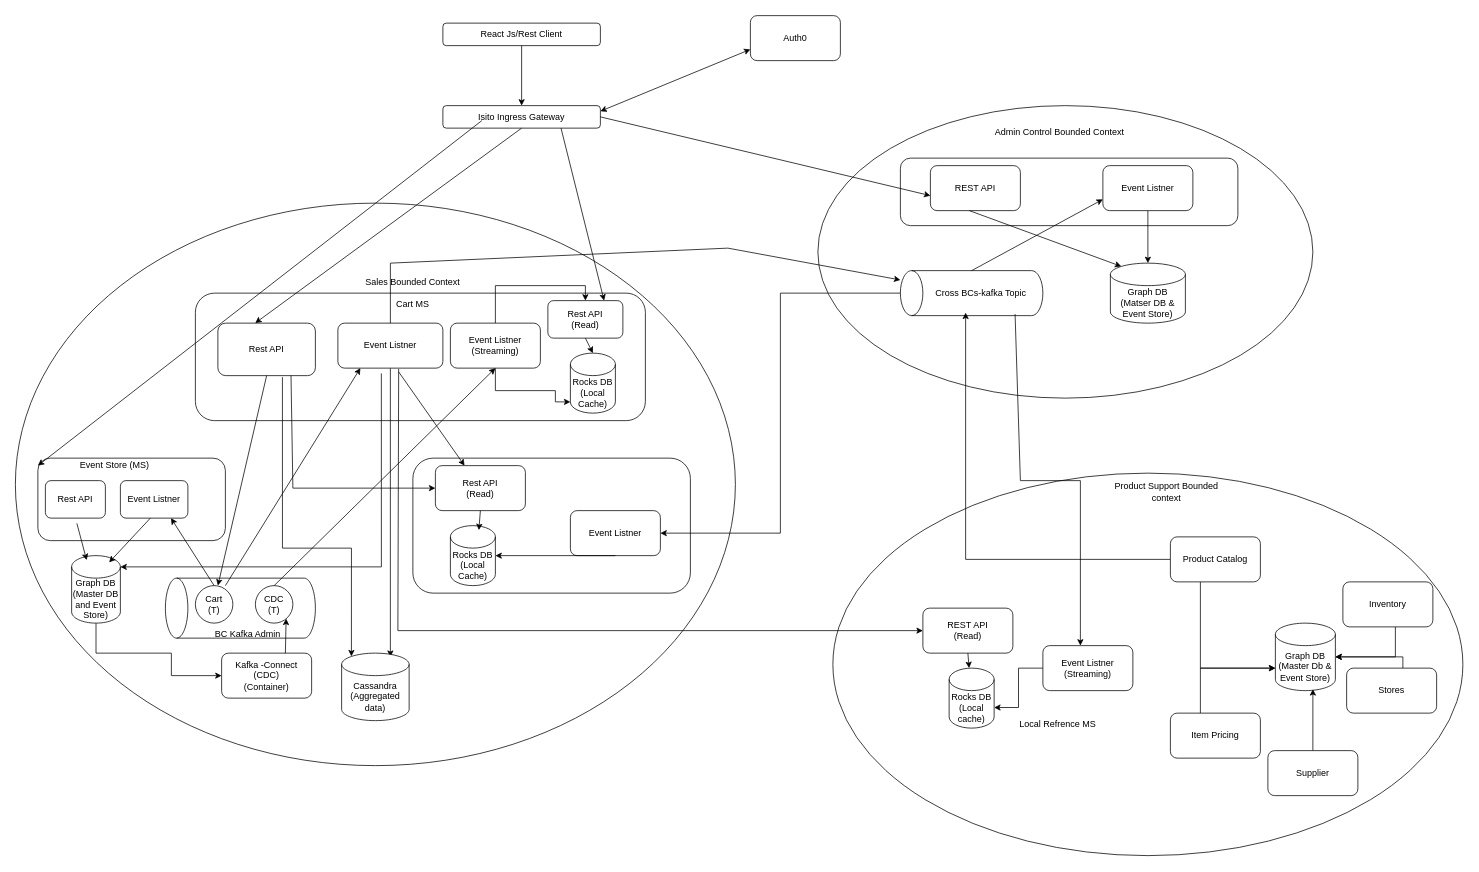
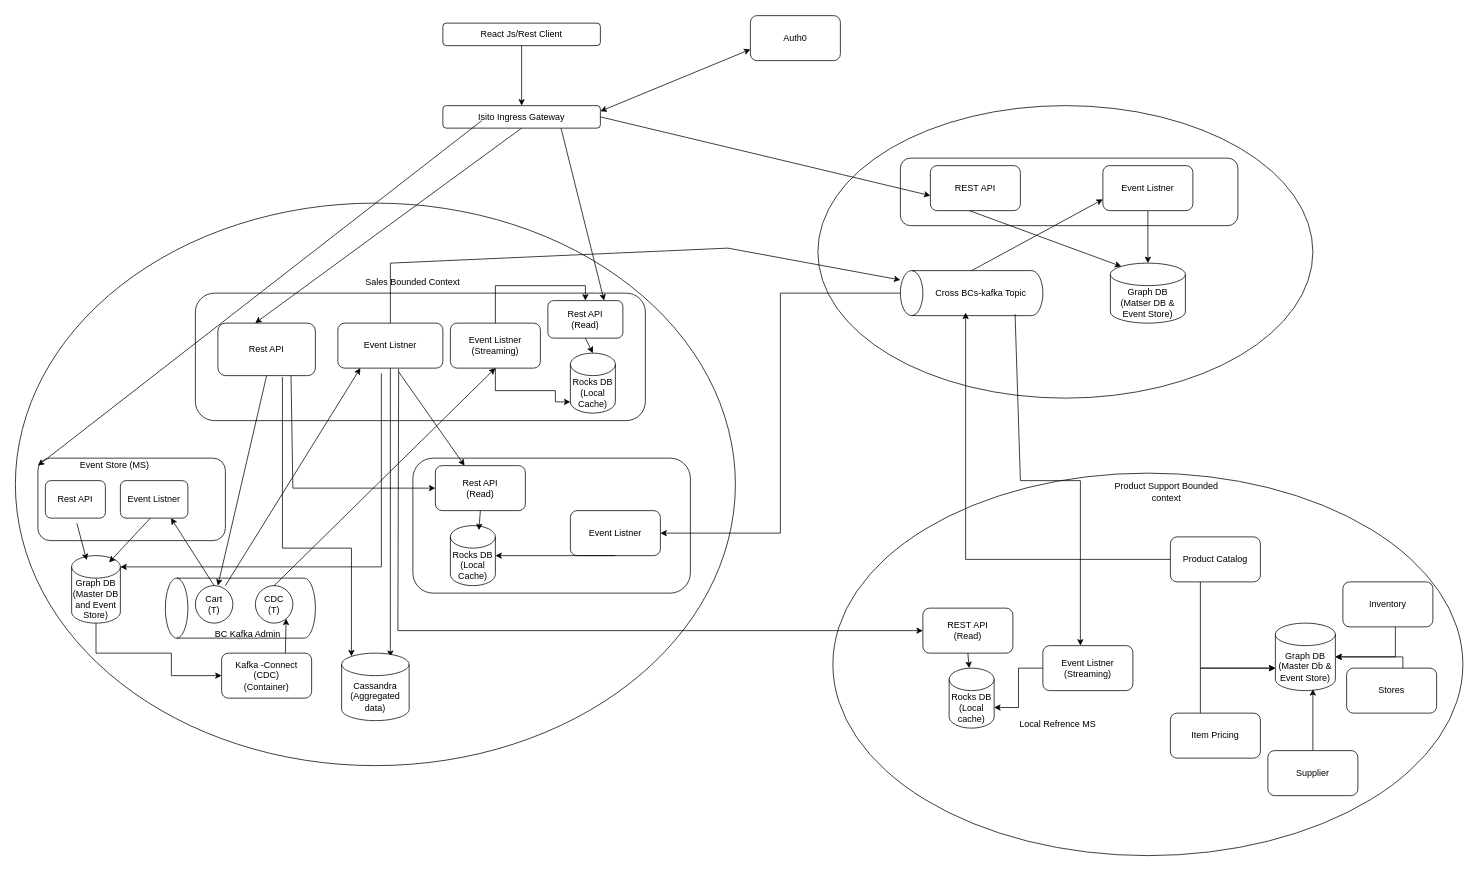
(1060, 132) -> none
(413, 304) -> none
